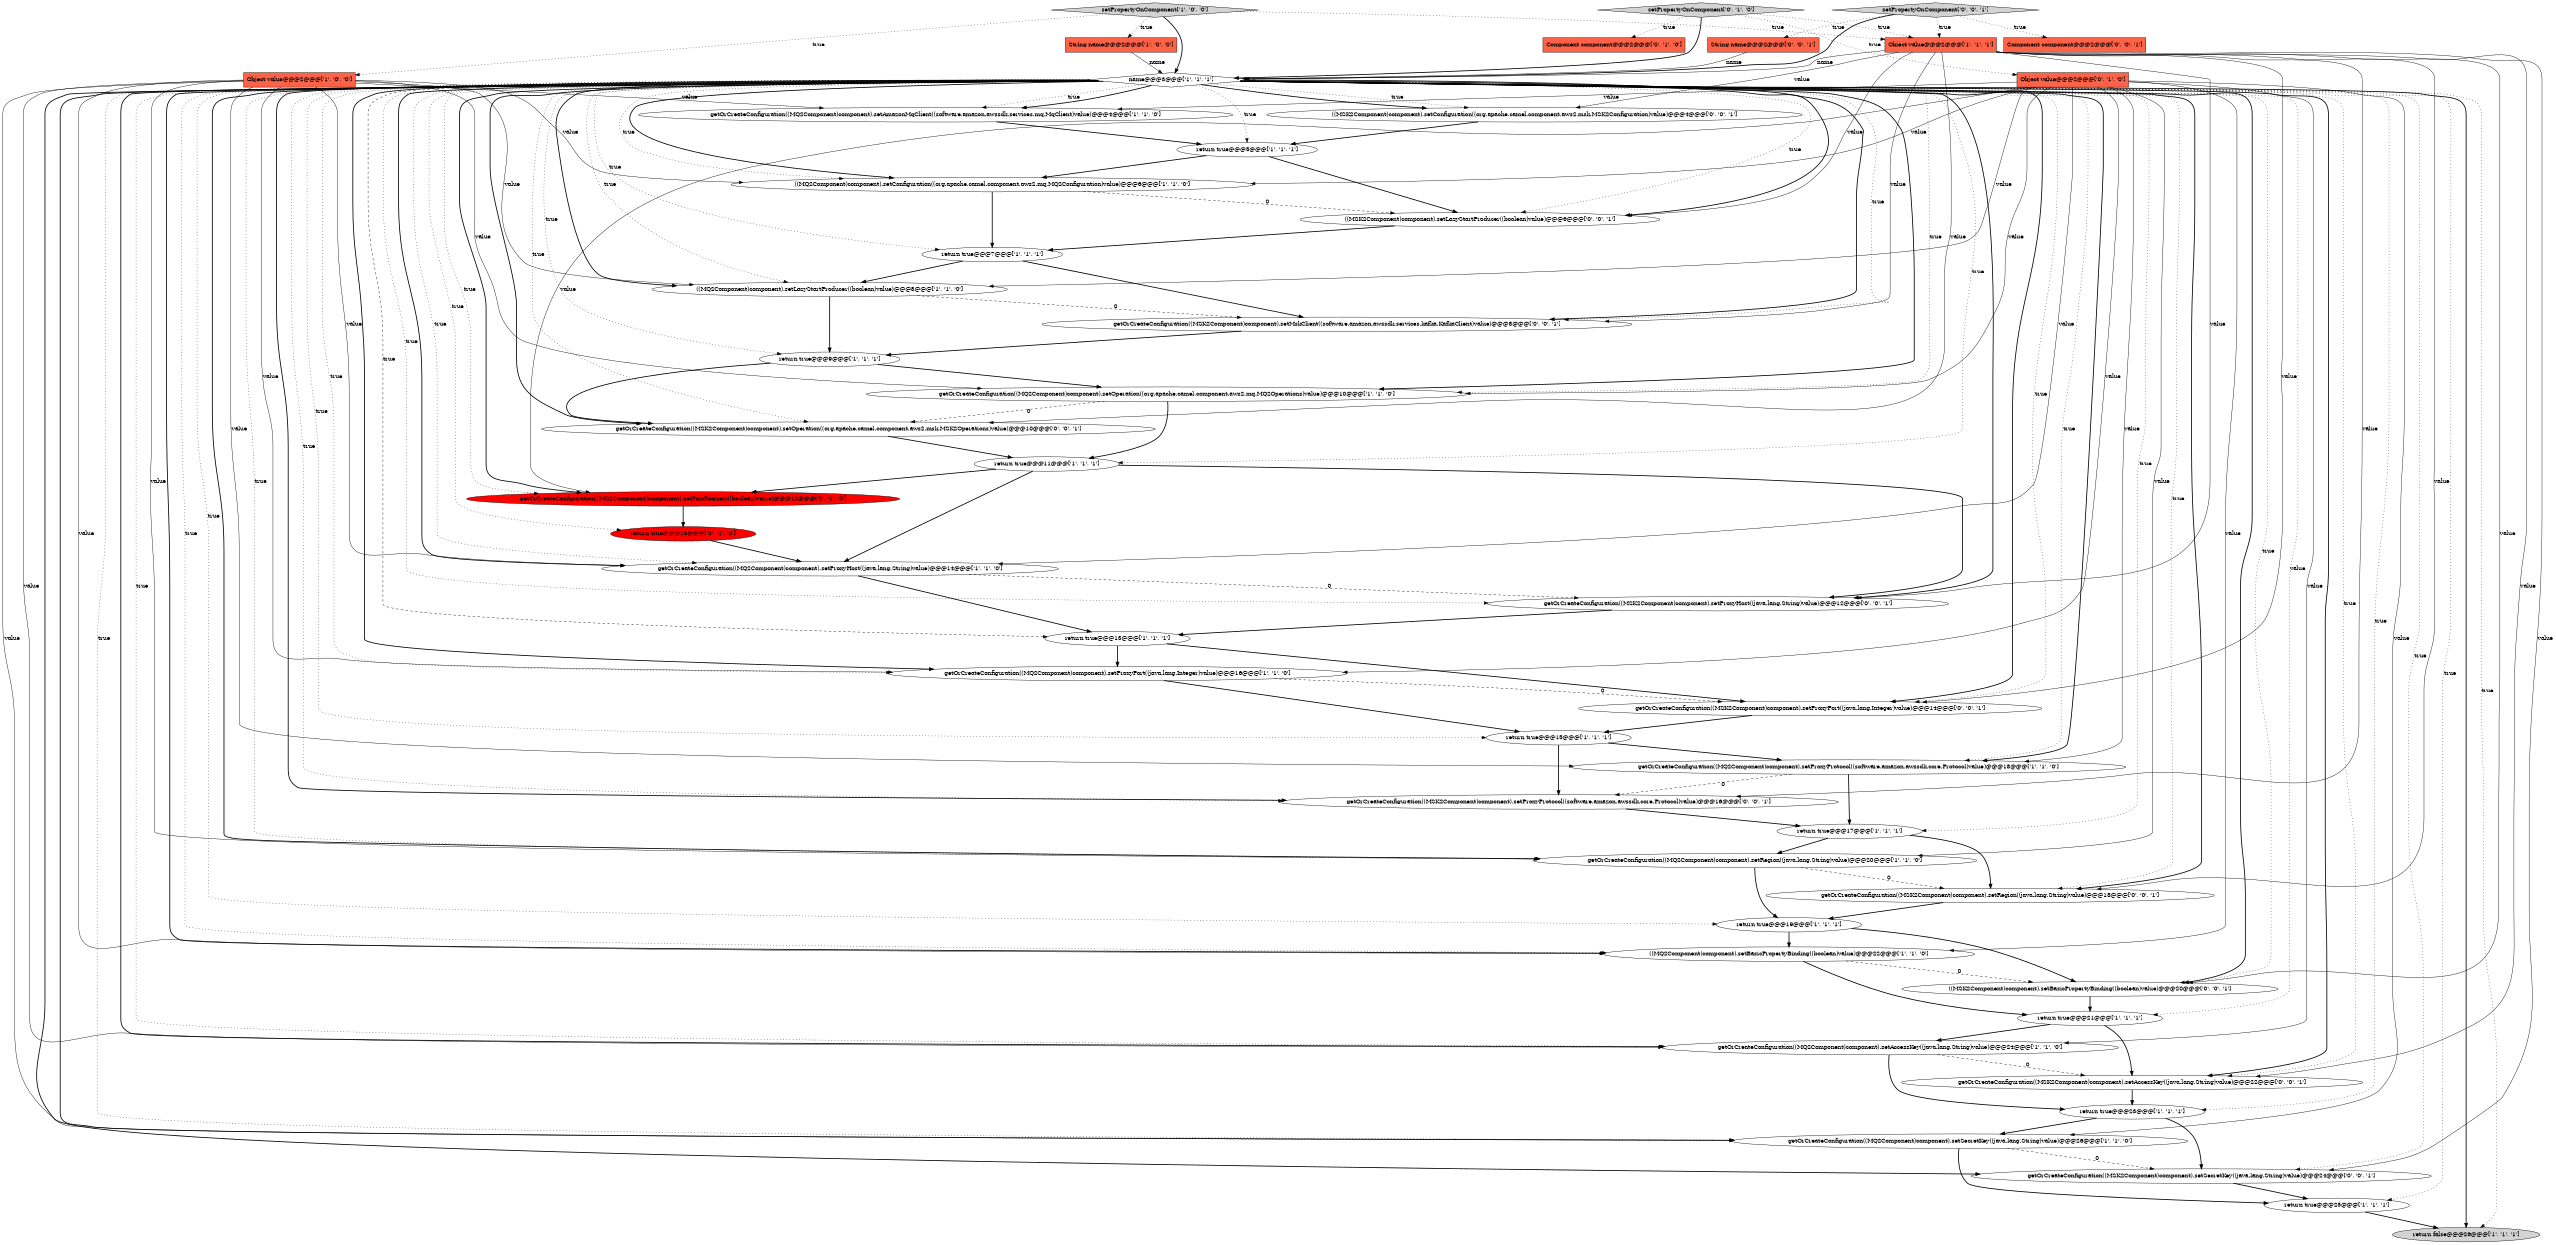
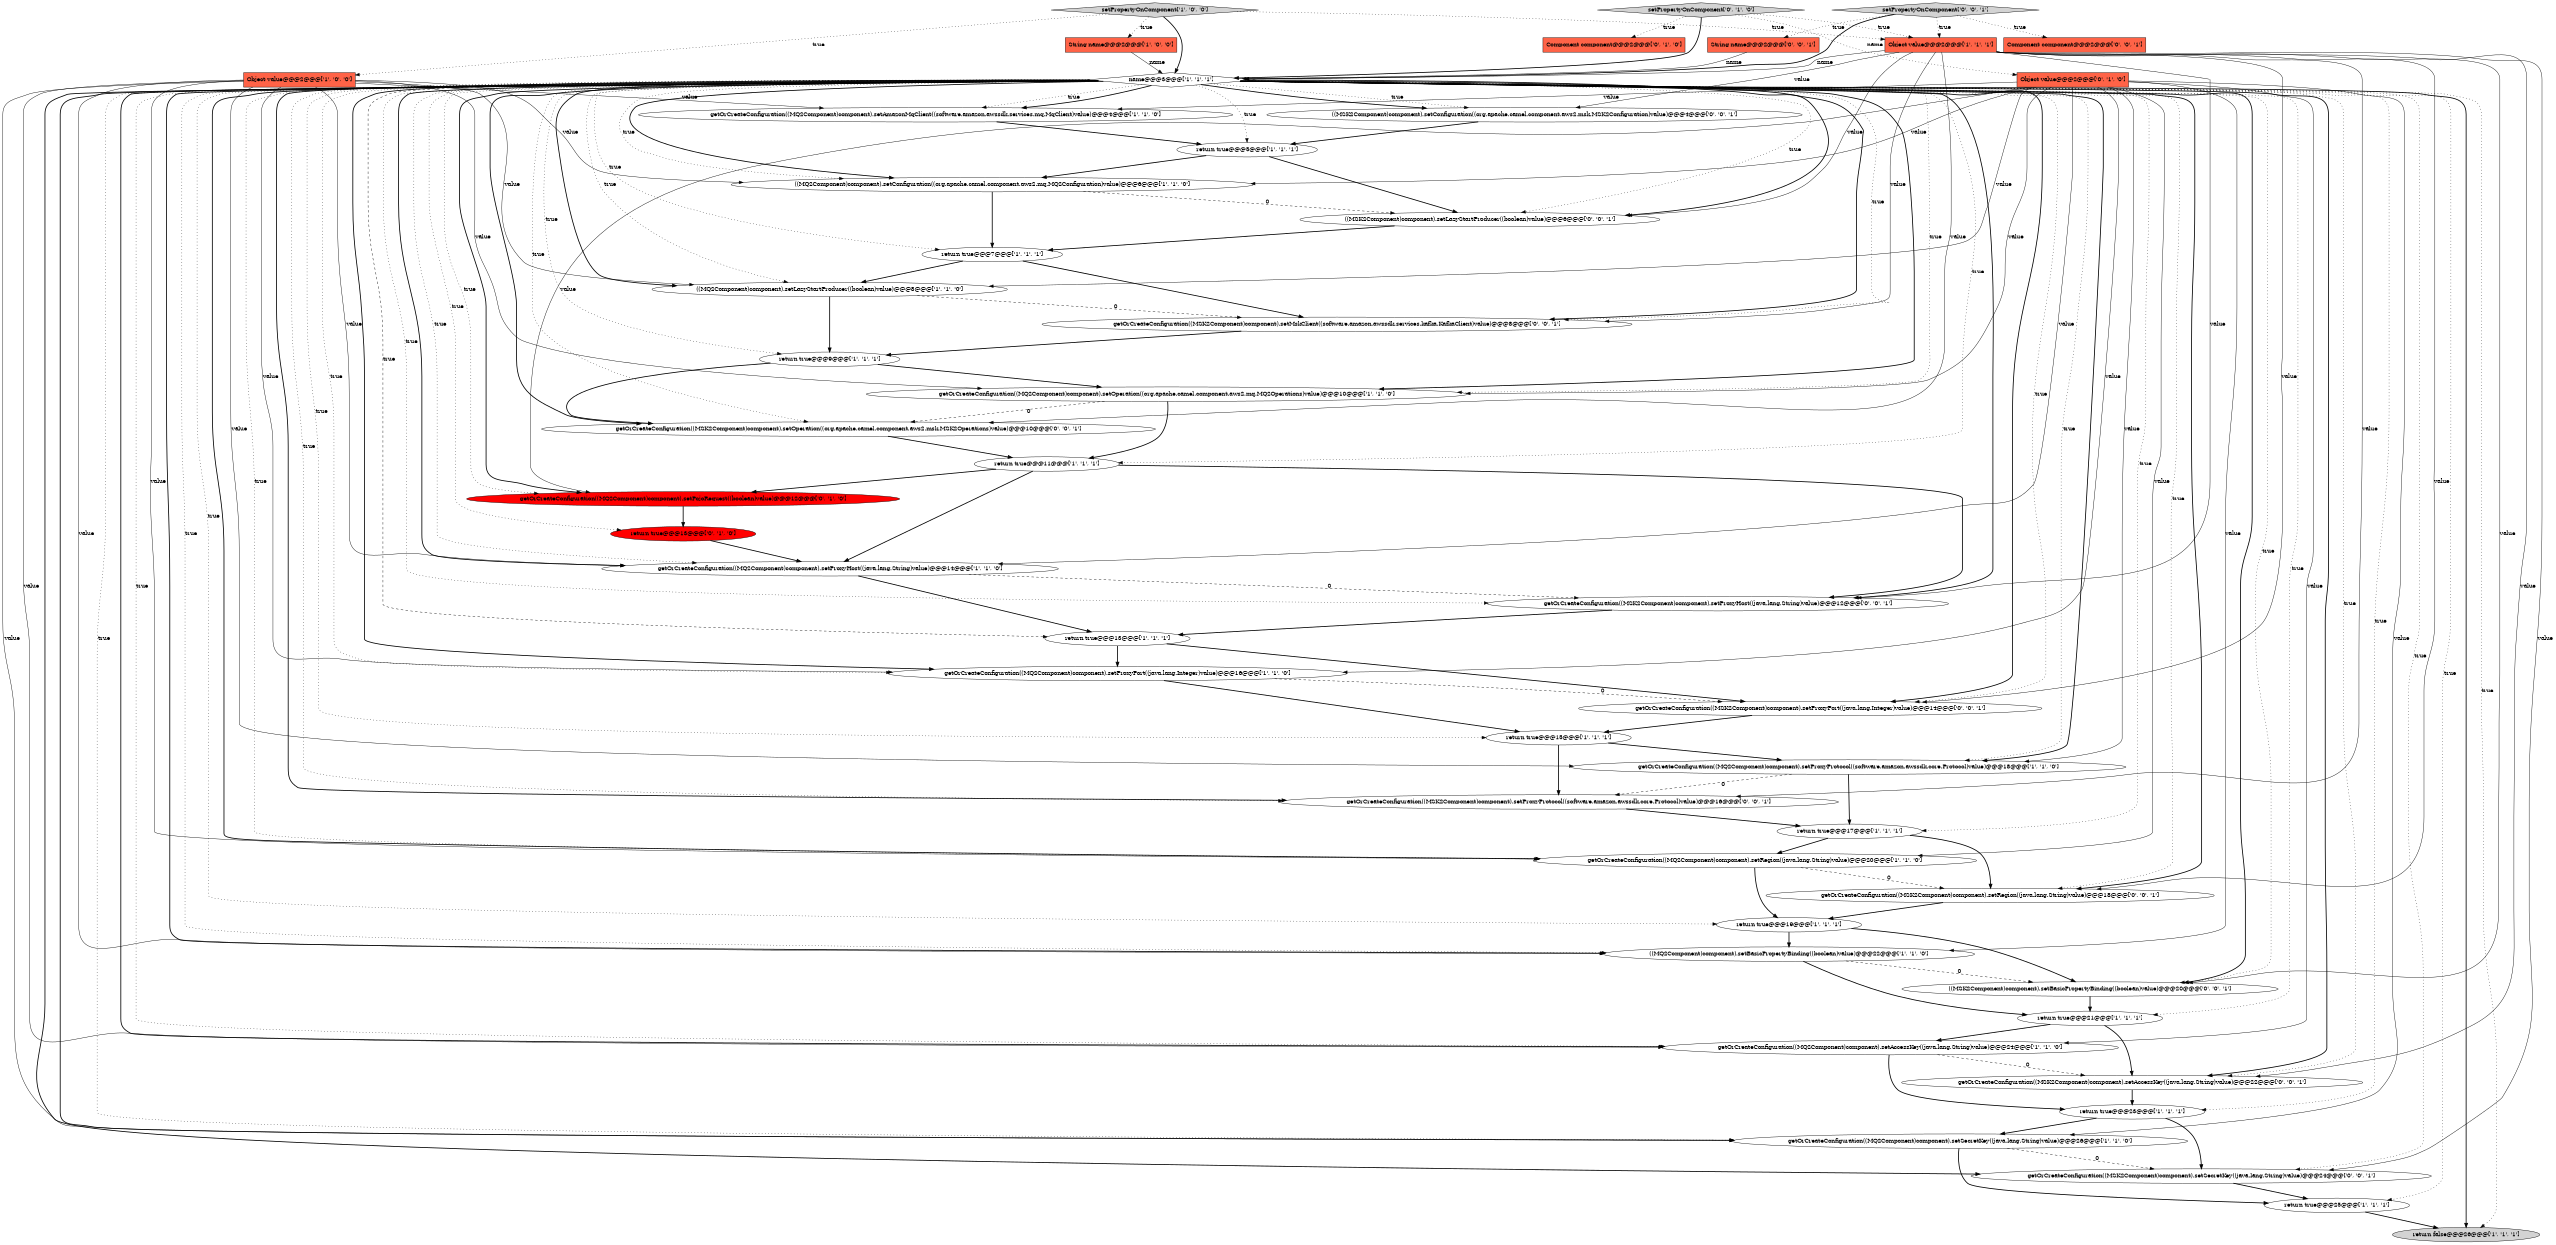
(1875, 45) -> (1875, 45)
(2298, 569) -> (2298, 569)
